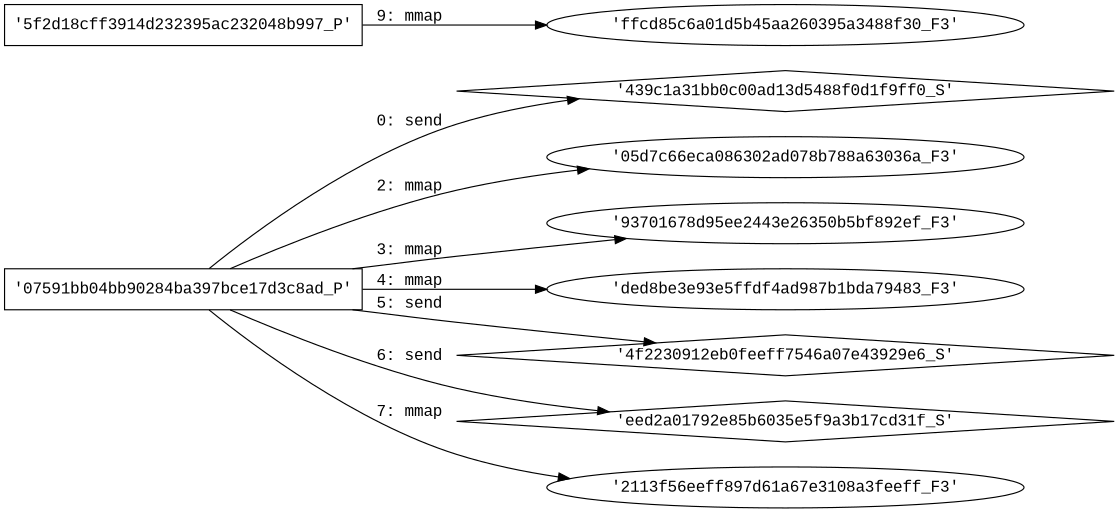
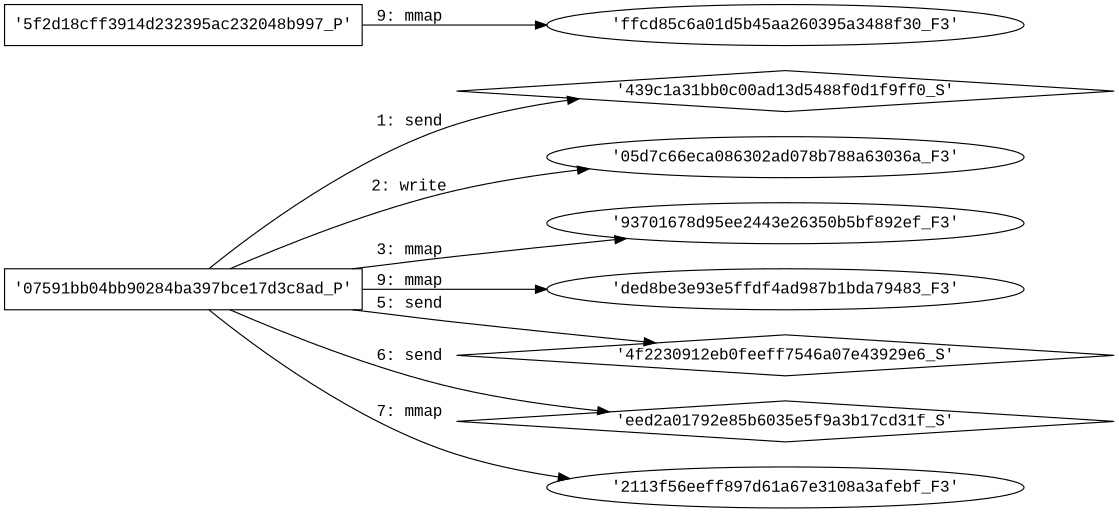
(409, 121) -> (409, 121)
(409, 186) -> (409, 186)
(409, 281) -> (409, 281)
(785, 487) -> (785, 487)
